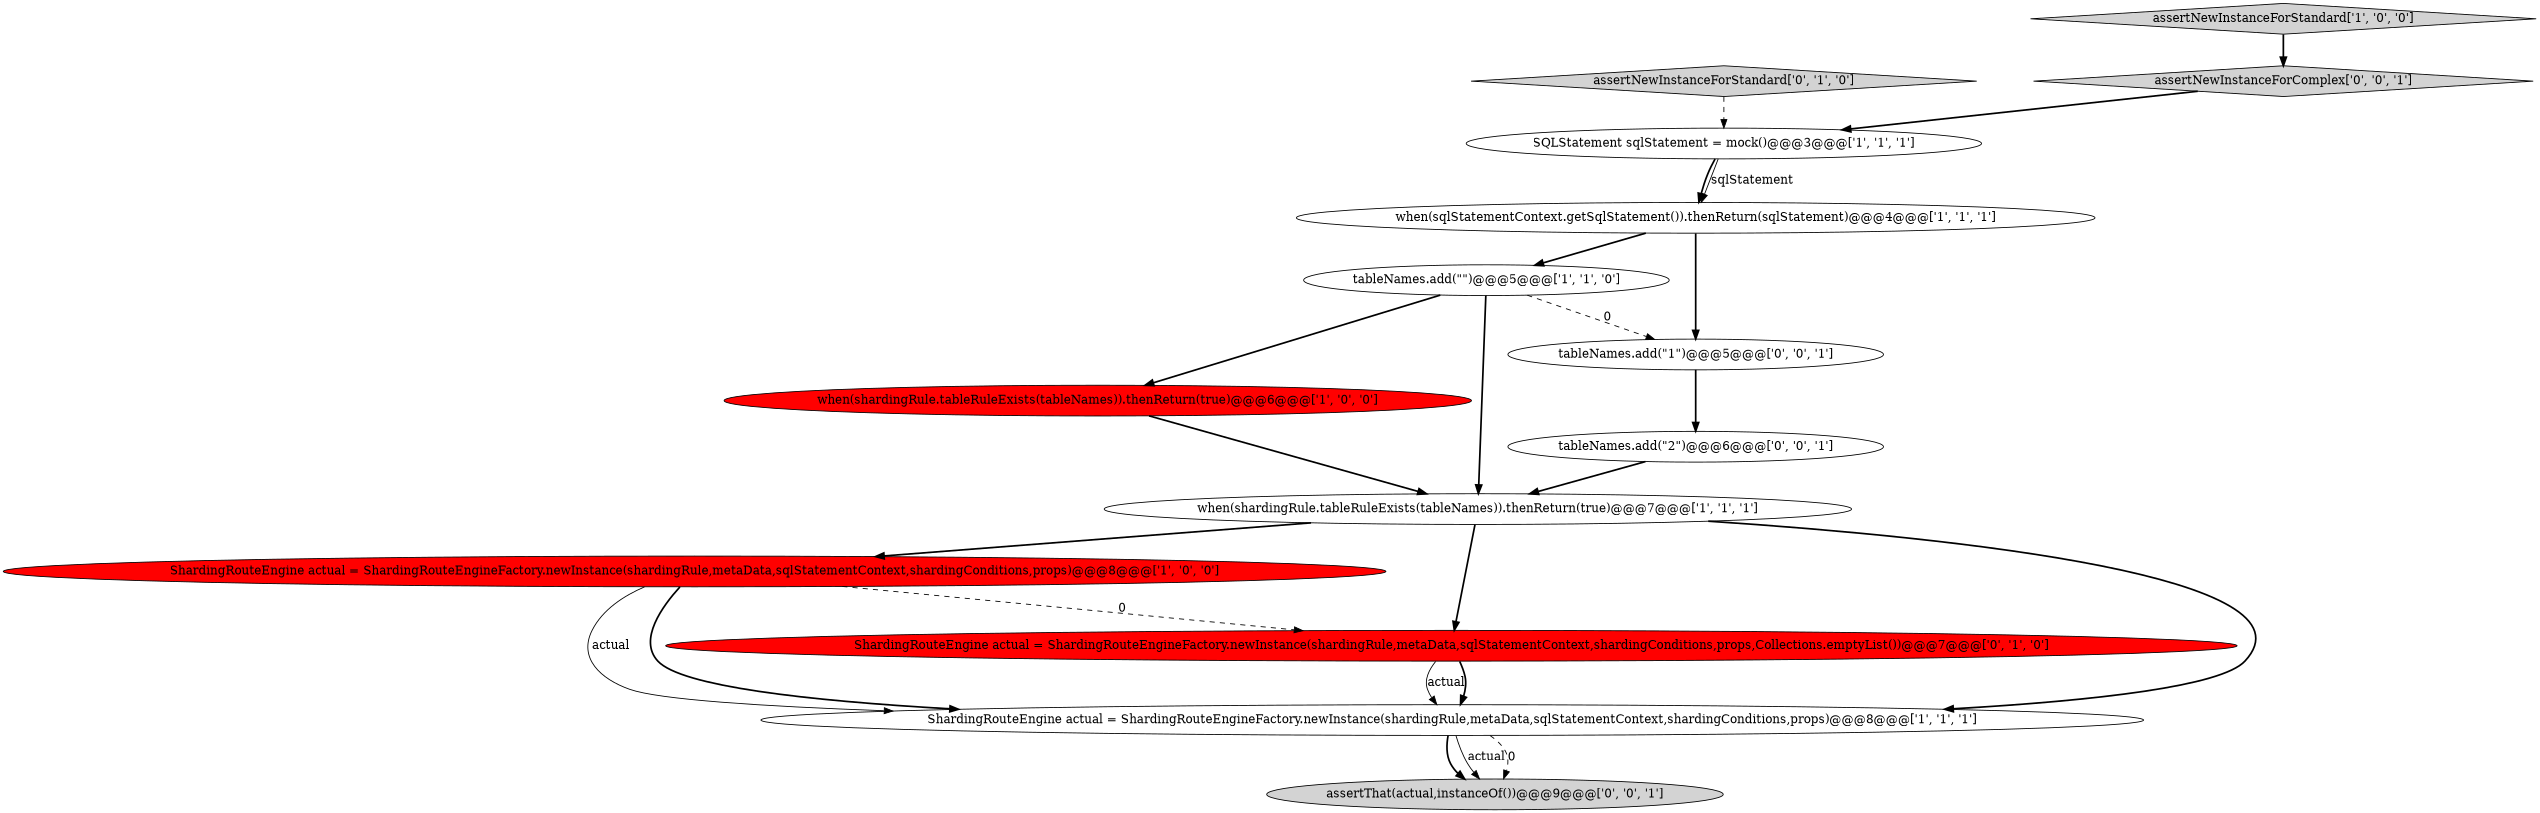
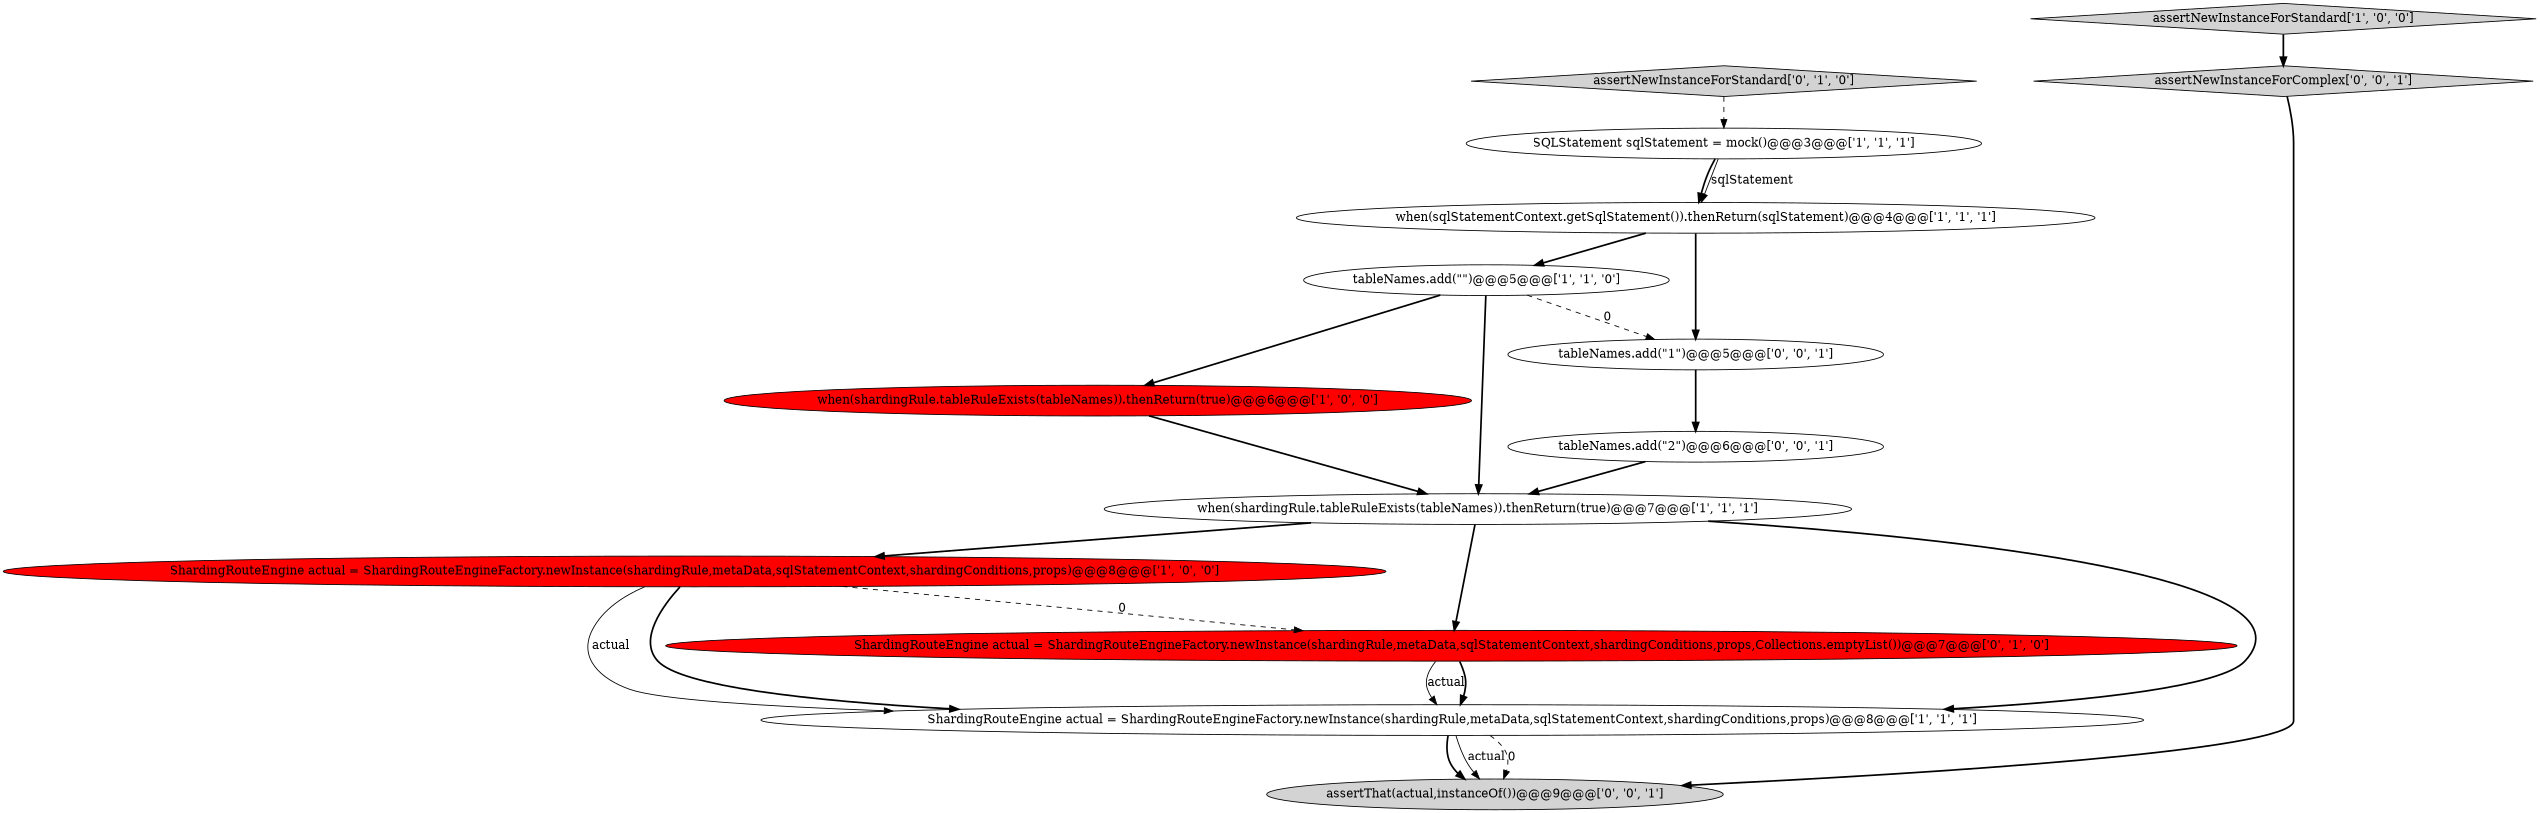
(2024, 110) -> (2294, 713)
